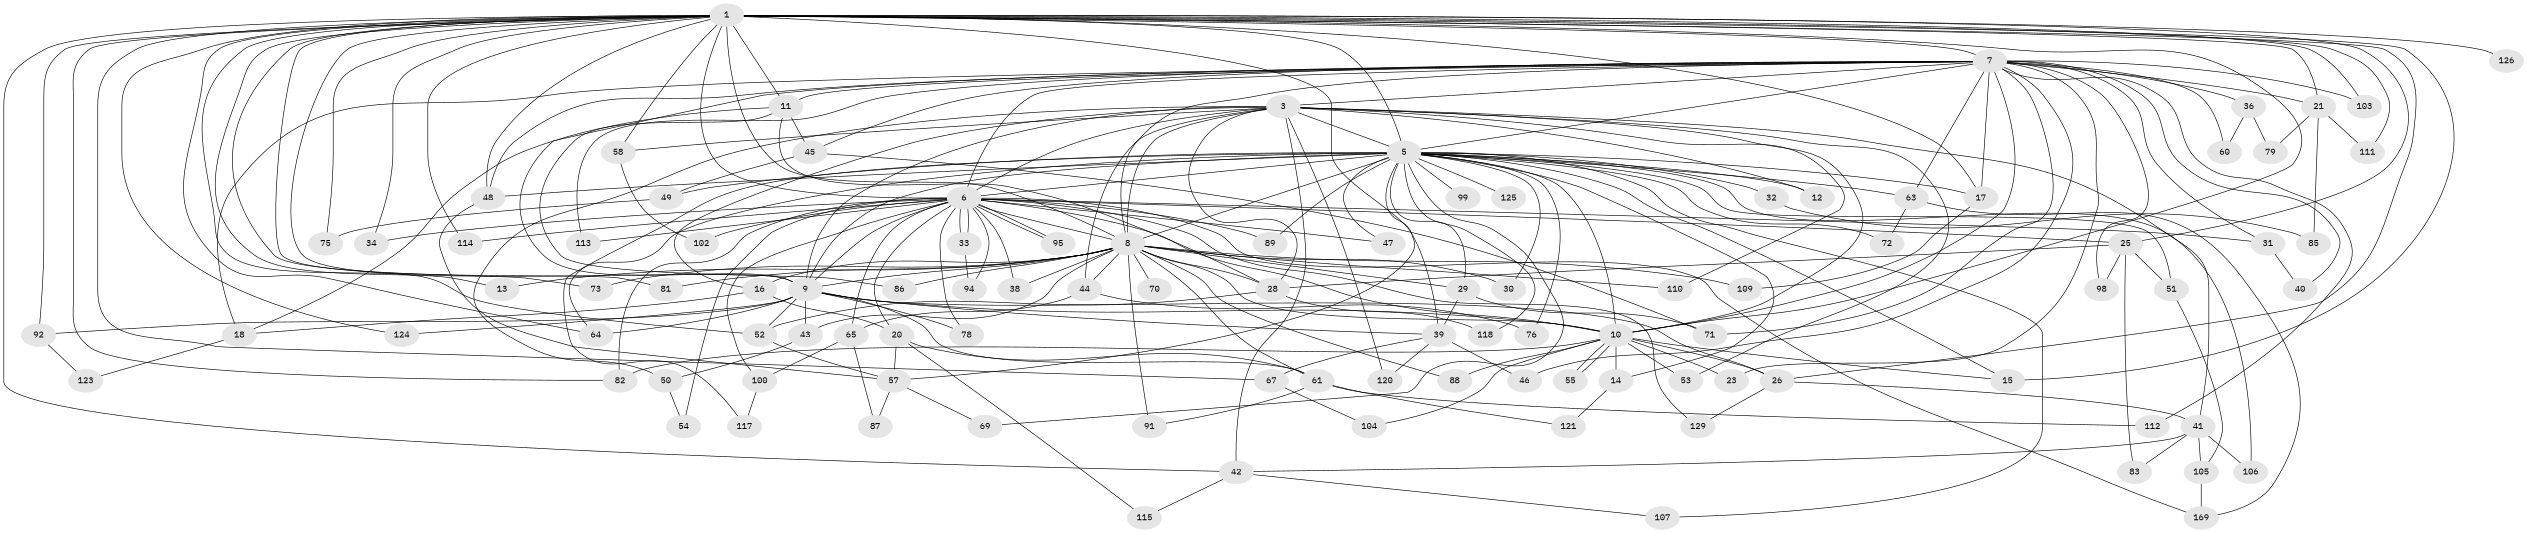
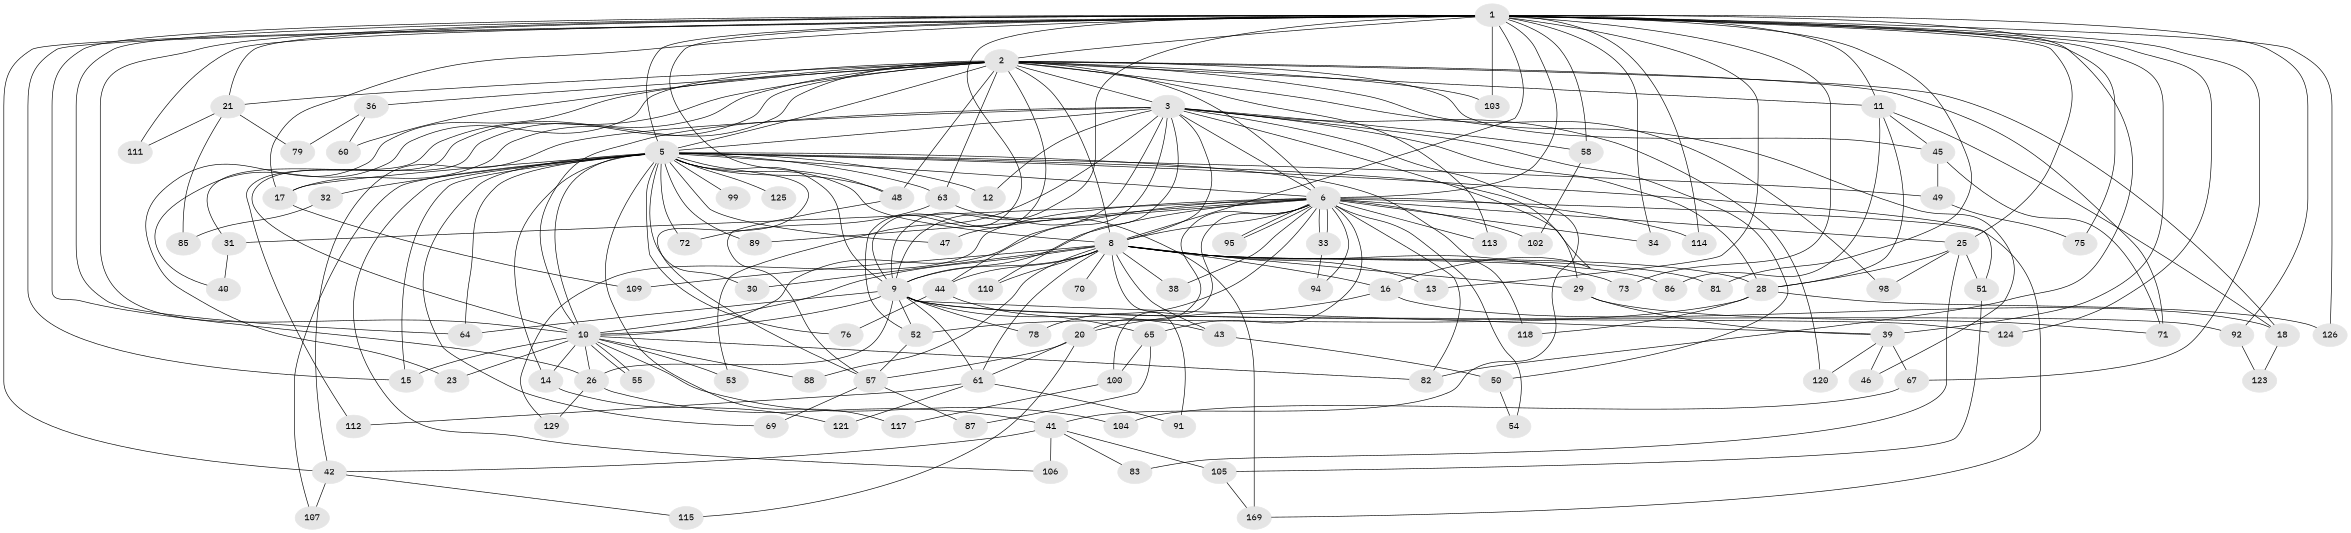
(1990, 61) -> (1002, 61)
none -> (1953, 304)
